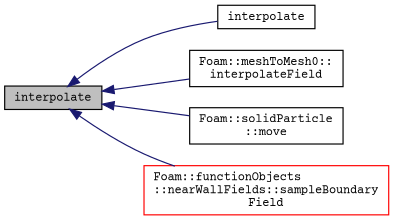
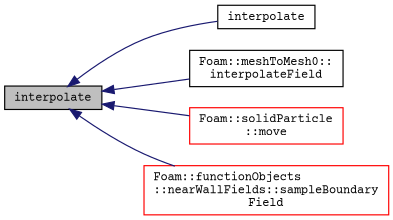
(266, 126) -> (266, 126)
